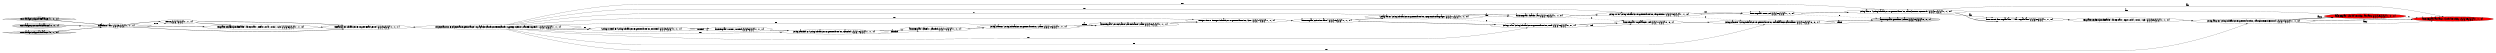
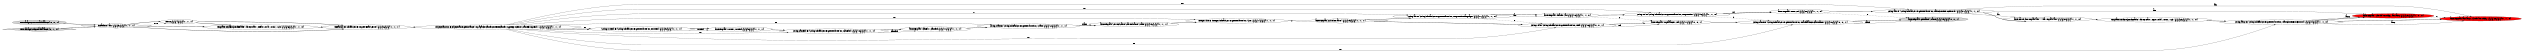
(39, 19) -> none
(1326, 21) -> (1340, 21)
